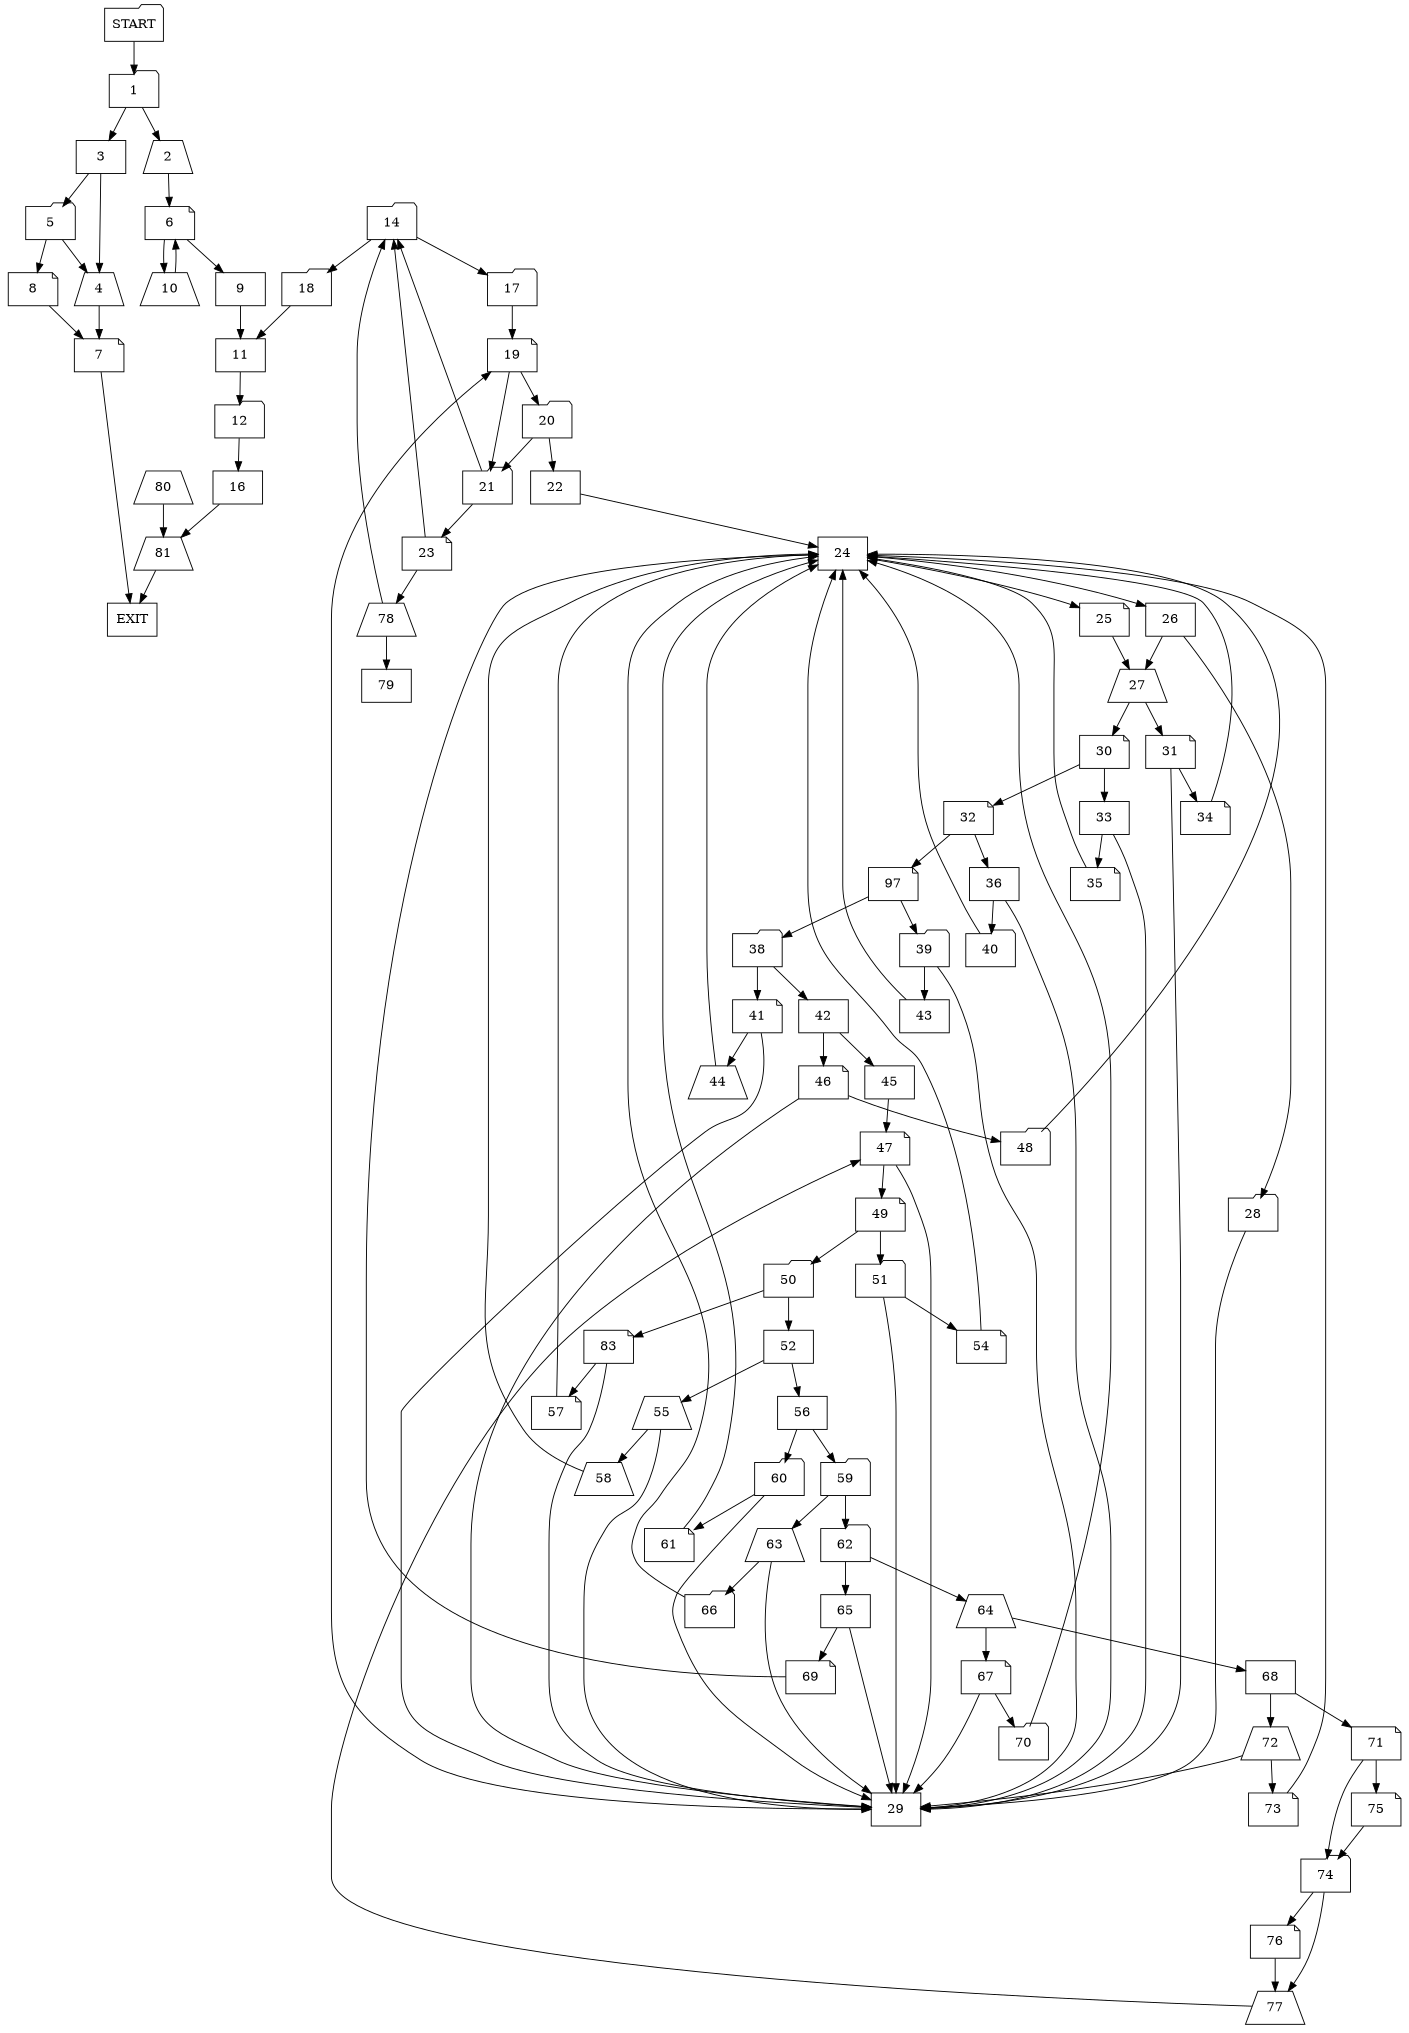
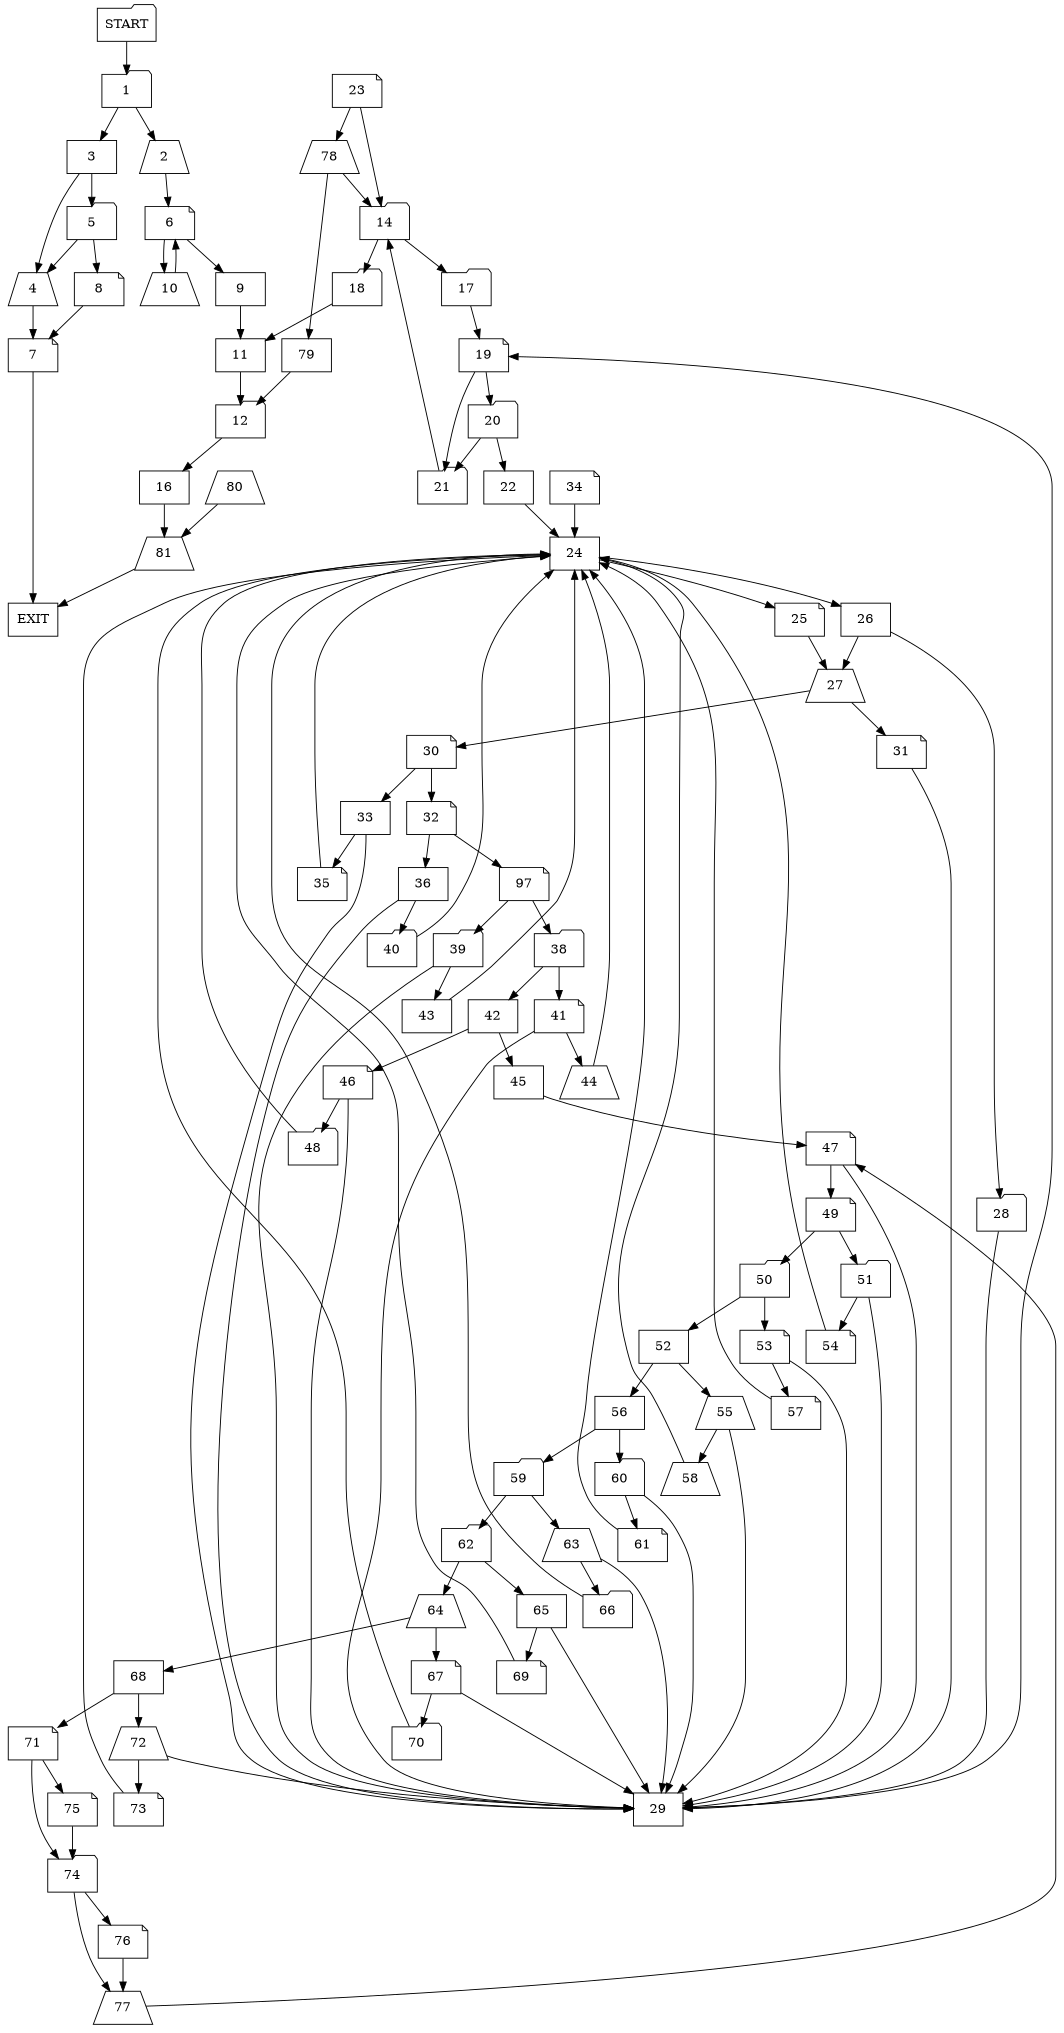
none -> (277, 385)
(460, 517) -> none
(1186, 781) -> none
(609, 1347) -> (765, 1347)
